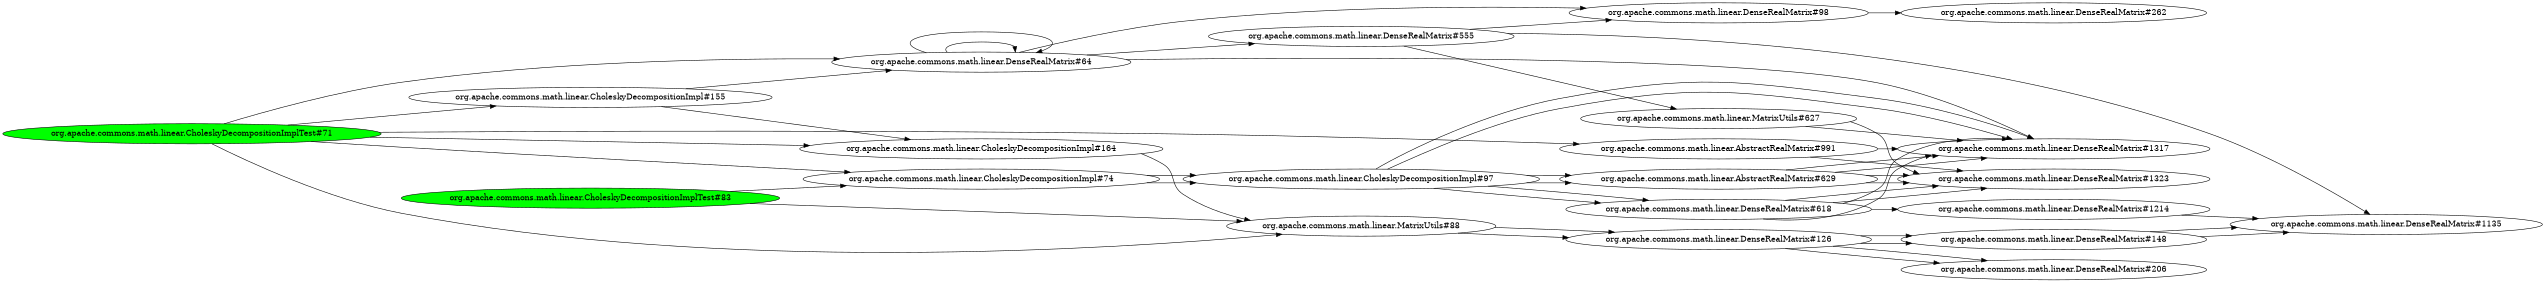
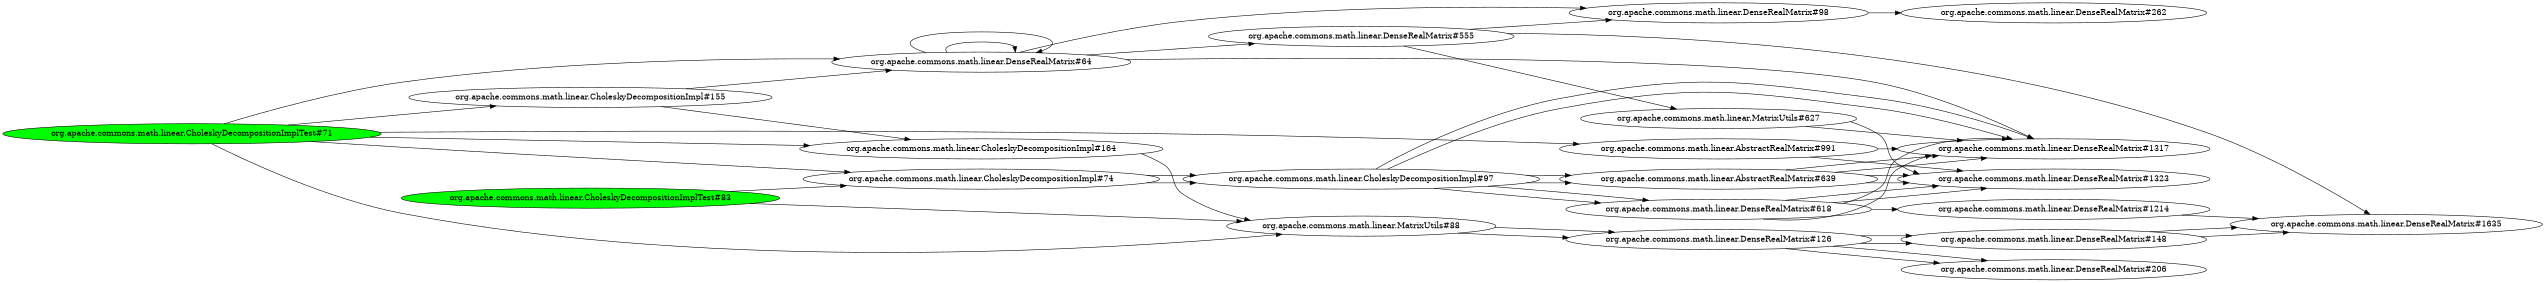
(1719, 179) -> (1719, 179)
(2386, 224) -> (2386, 224)
